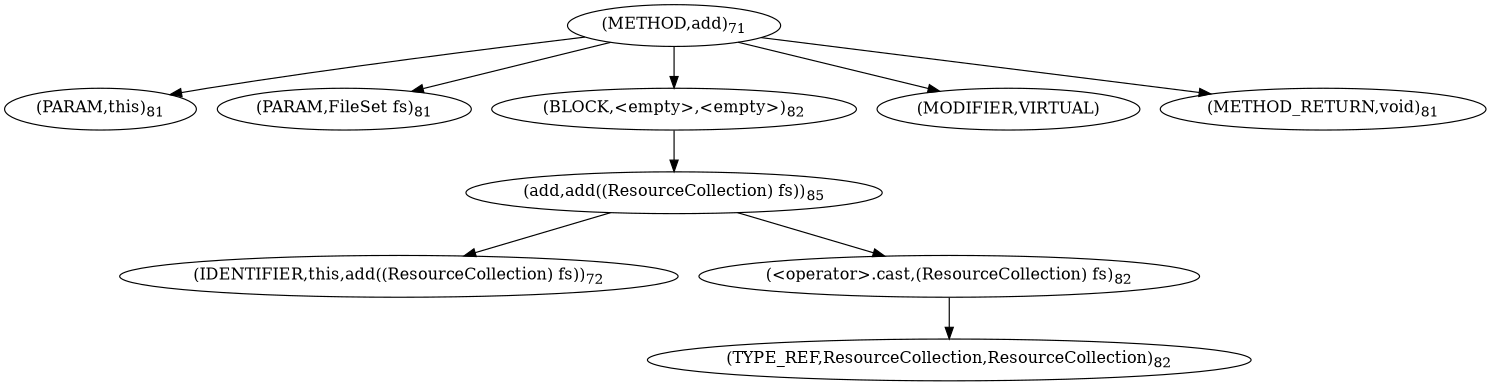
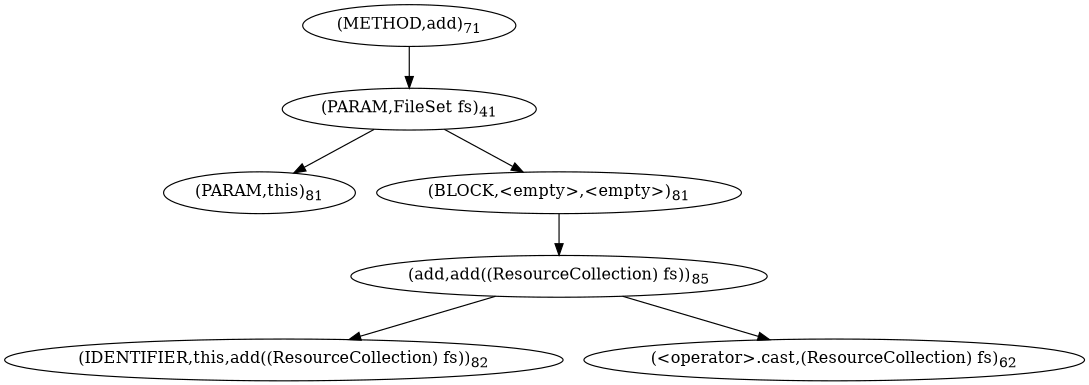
(674, 62) -> (479, 148)
(383, 63) -> (339, 148)
(423, 107) -> (488, 107)
(796, 107) -> (681, 191)
(1008, 109) -> none
(1323, 109) -> none
(595, 275) -> (480, 358)
(1123, 275) -> (1008, 358)
(949, 360) -> none
